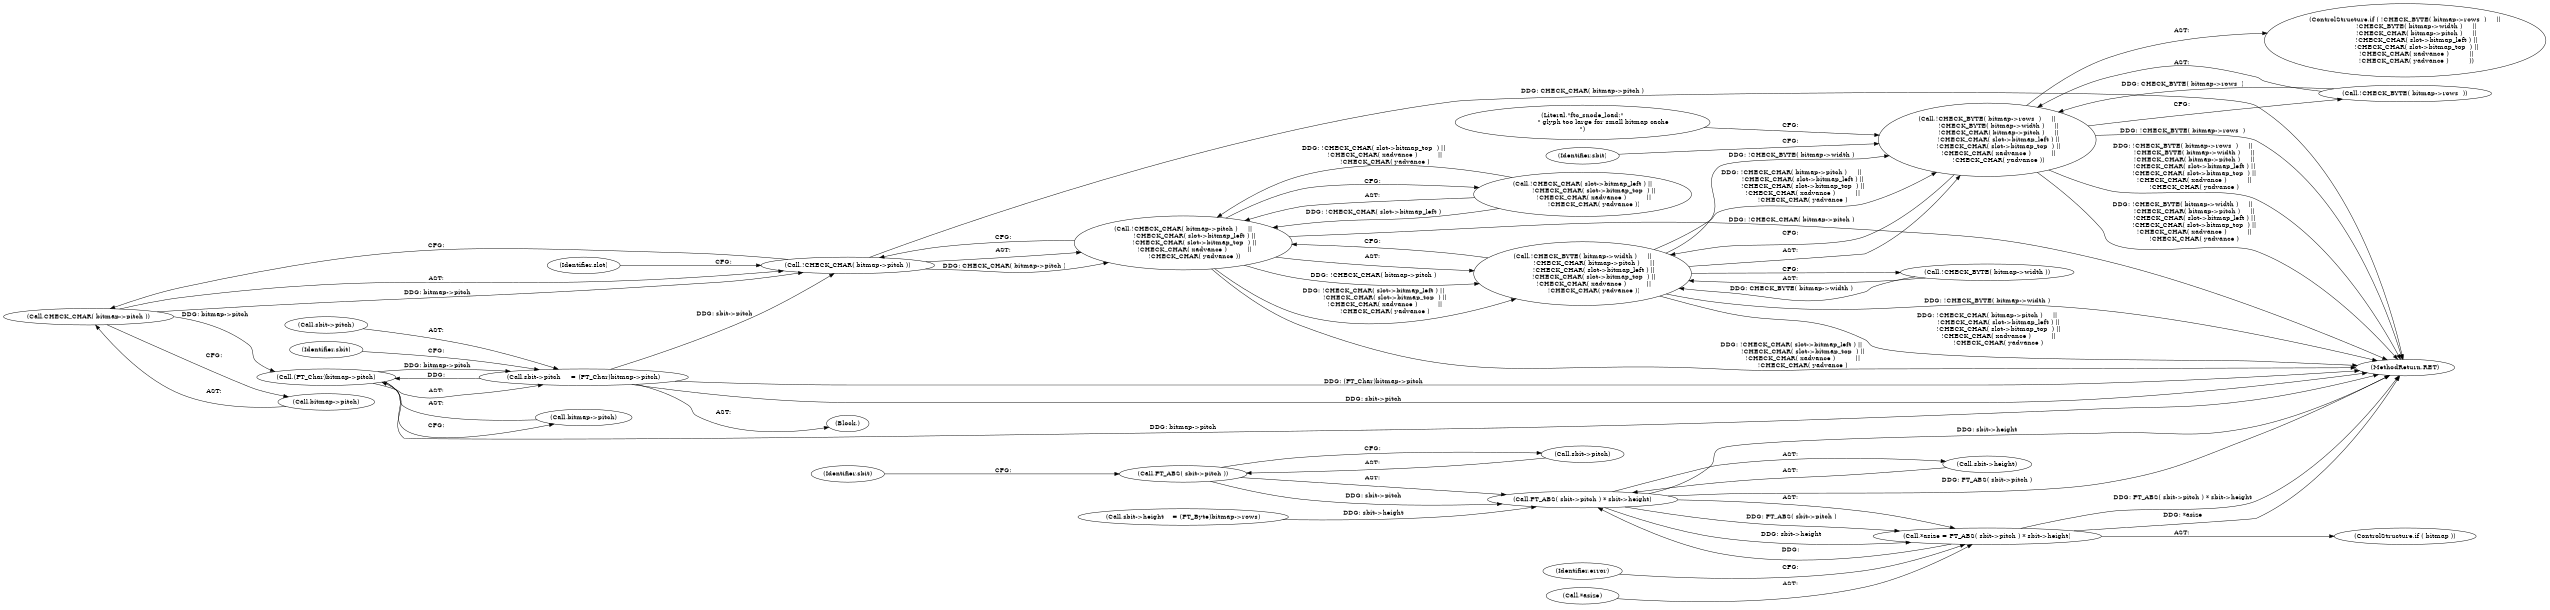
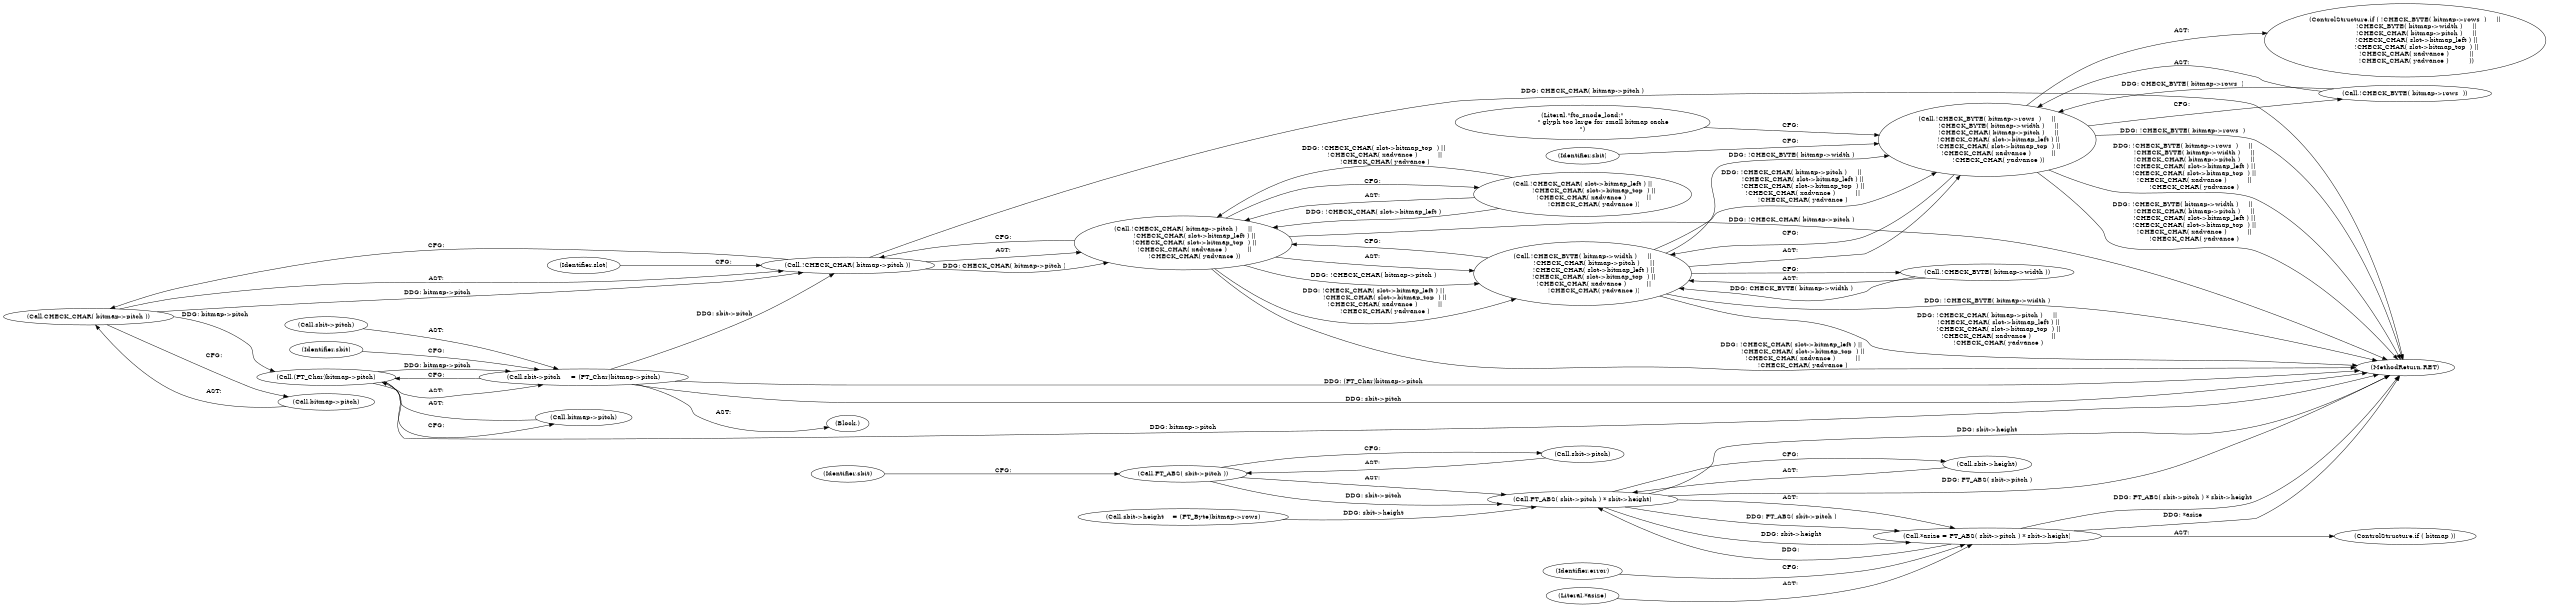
(437, 375) -> (437, 375)
(1792, 454) -> (1792, 454)
(1583, 596) -> (1583, 596)
